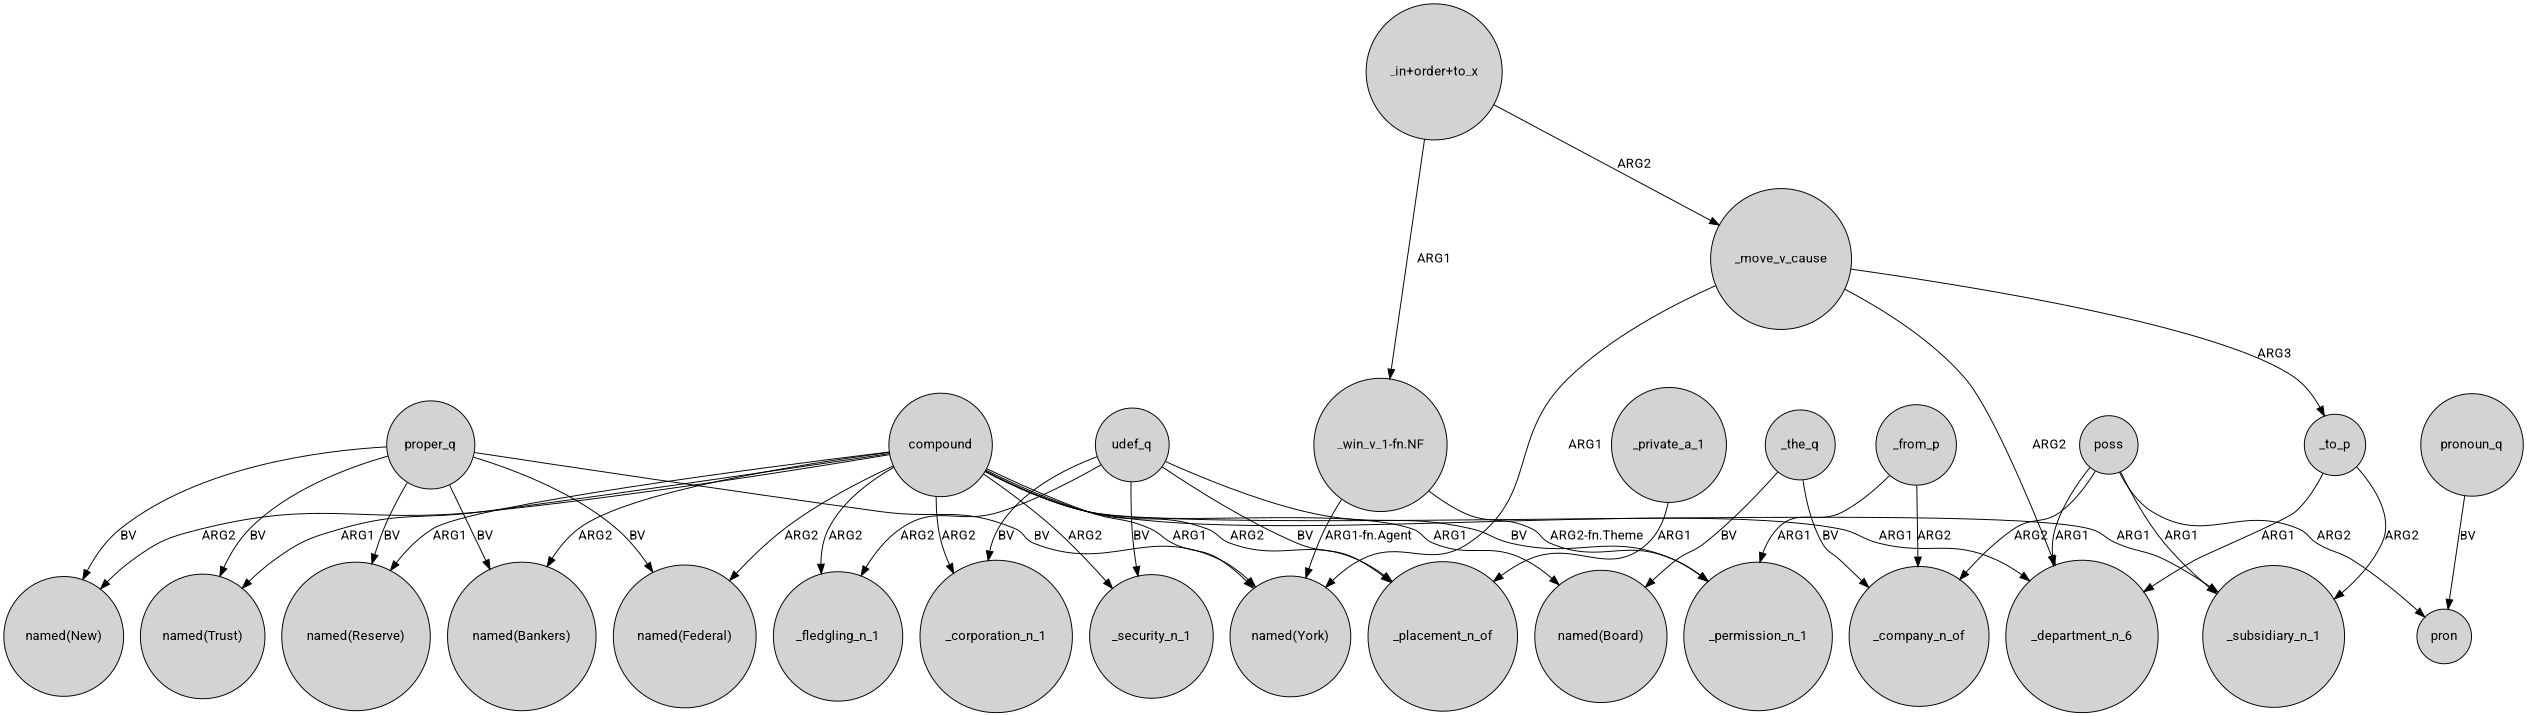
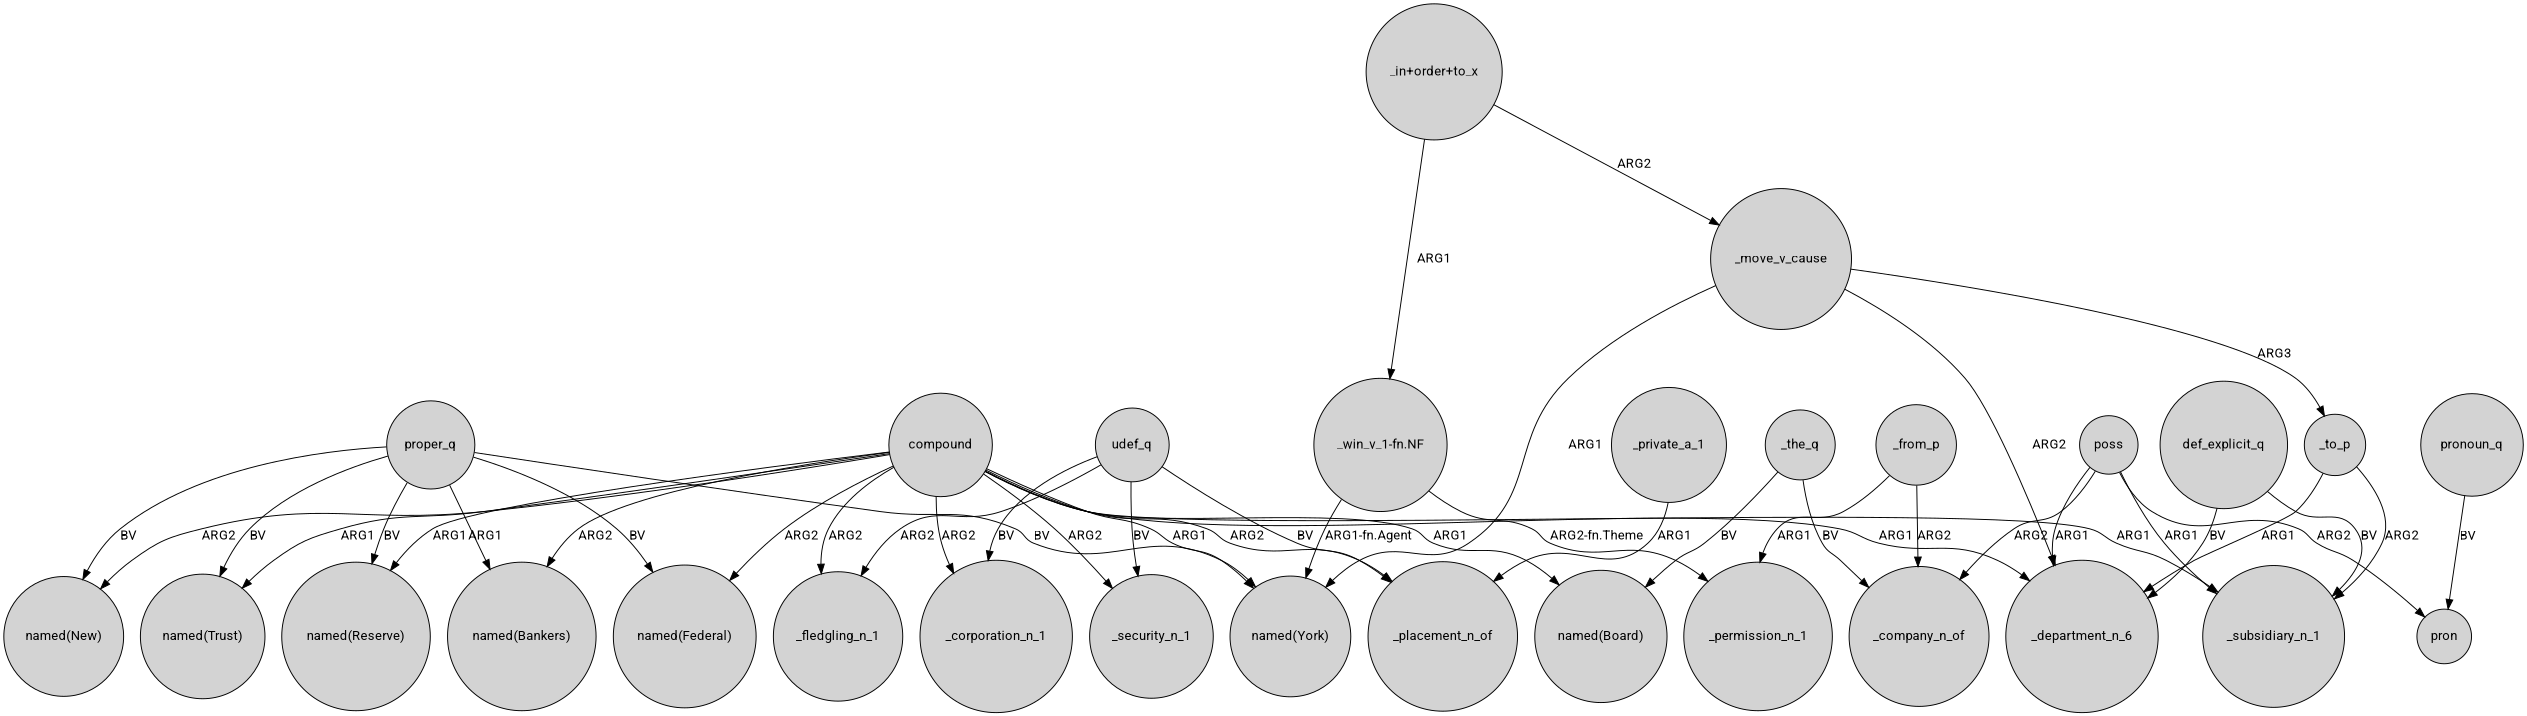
none -> (2224, 445)
(1474, 529) -> none
(485, 536) -> (485, 536)
